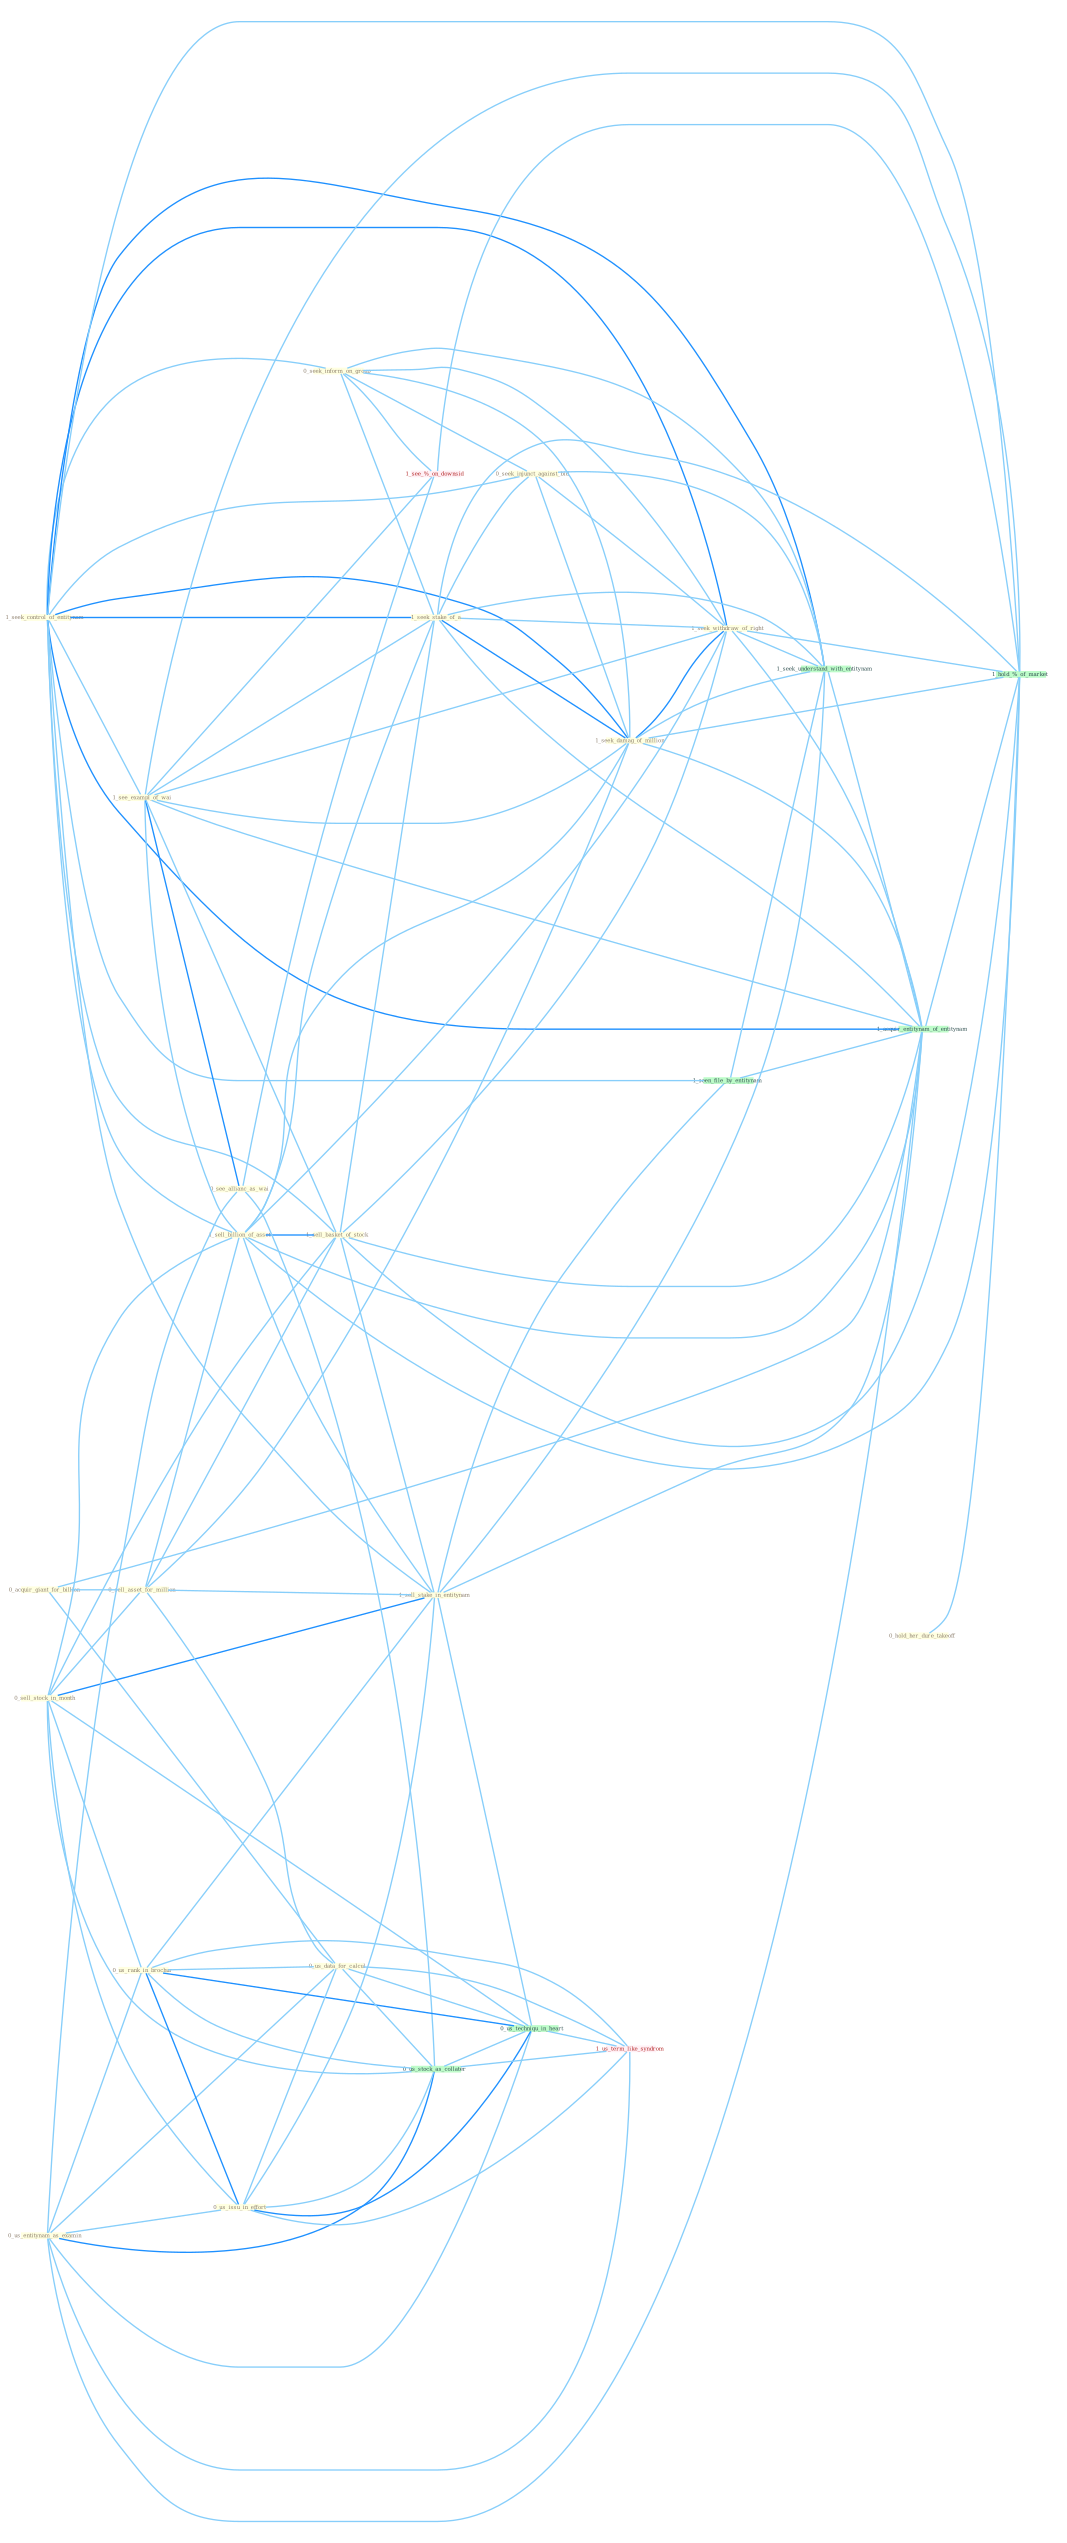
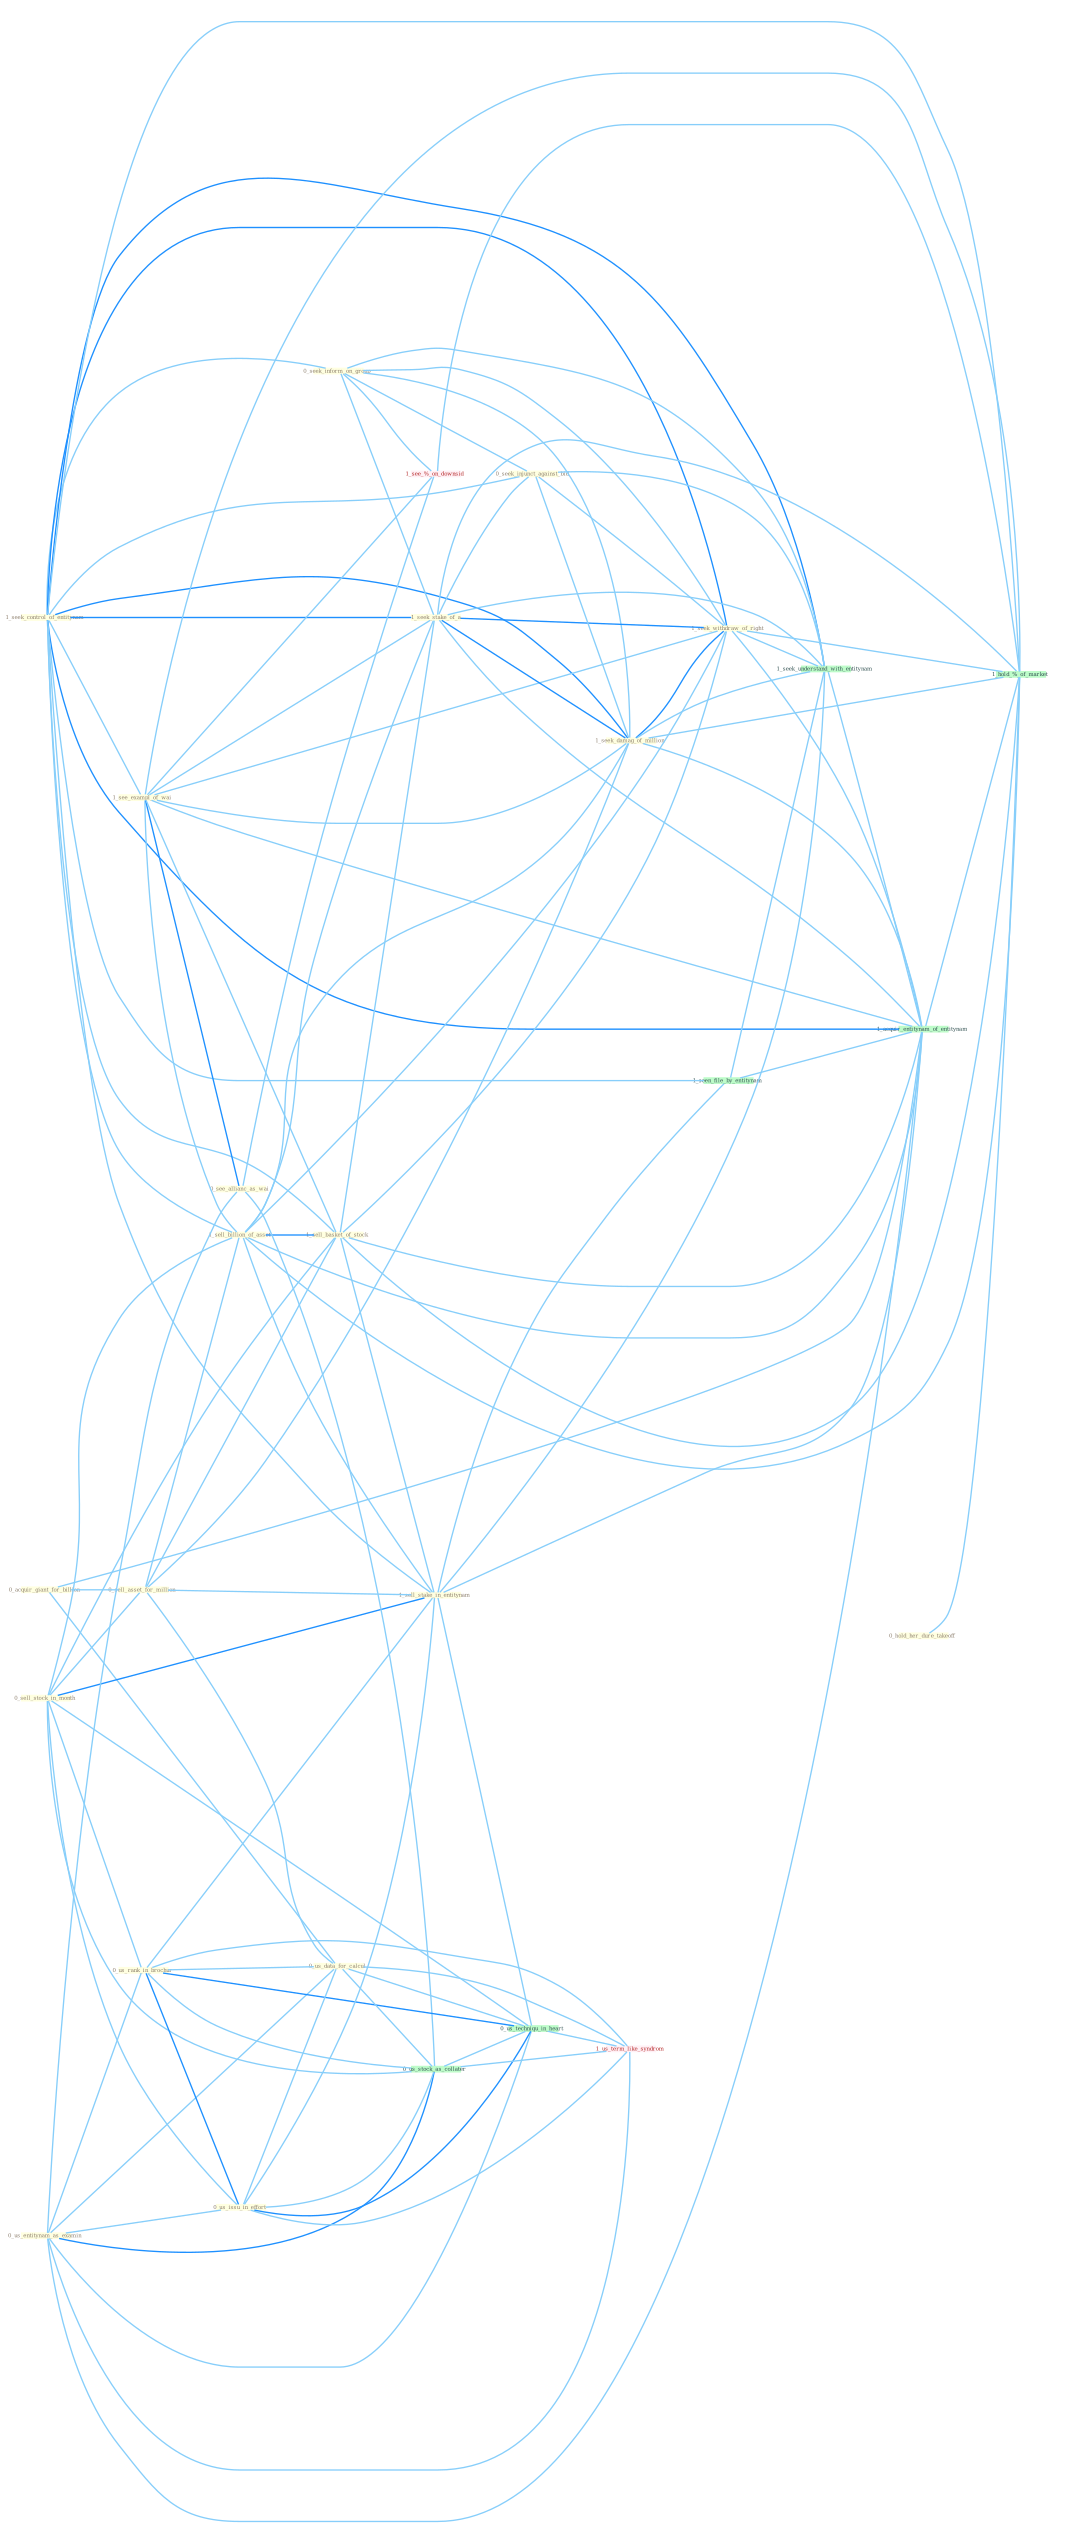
(576, 623) -> (576, 623)
